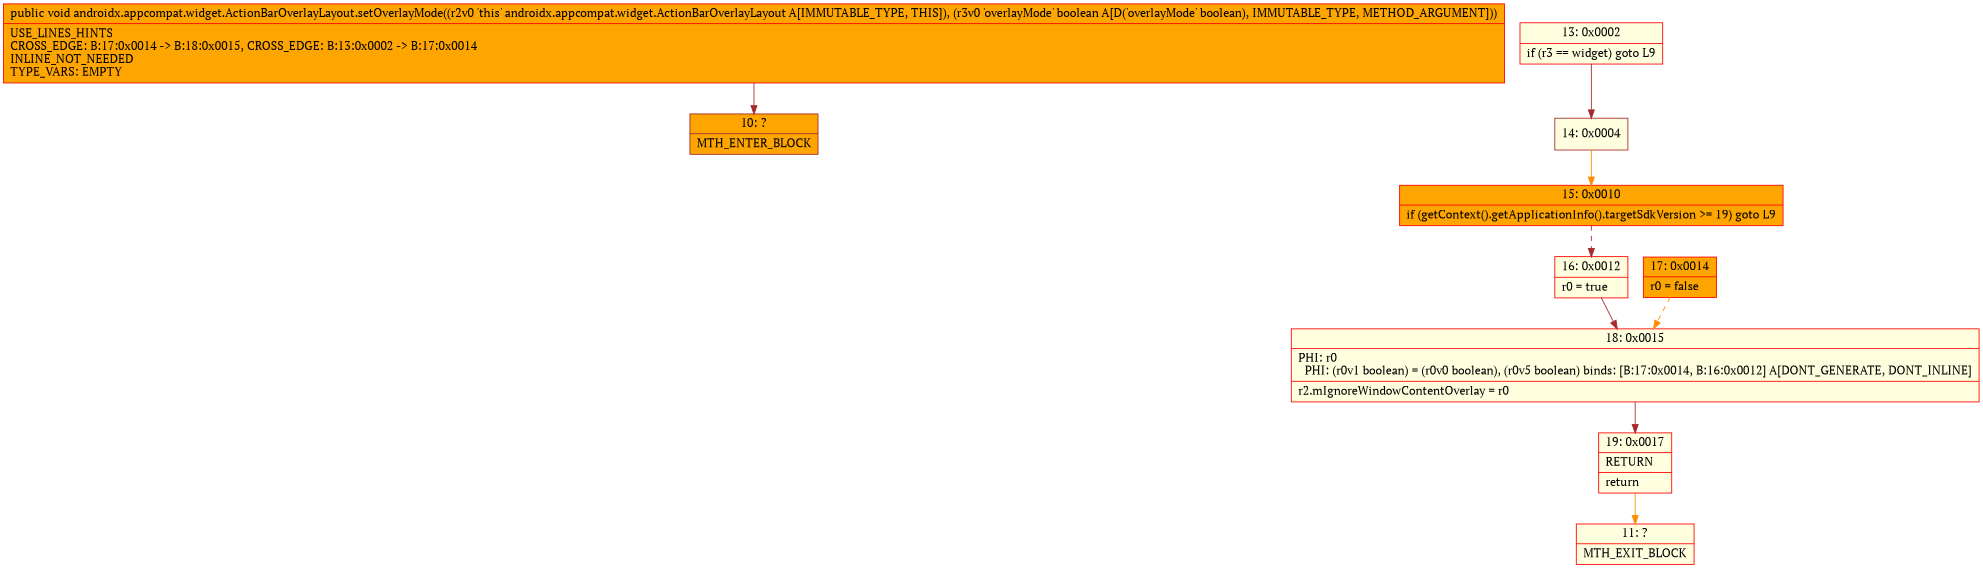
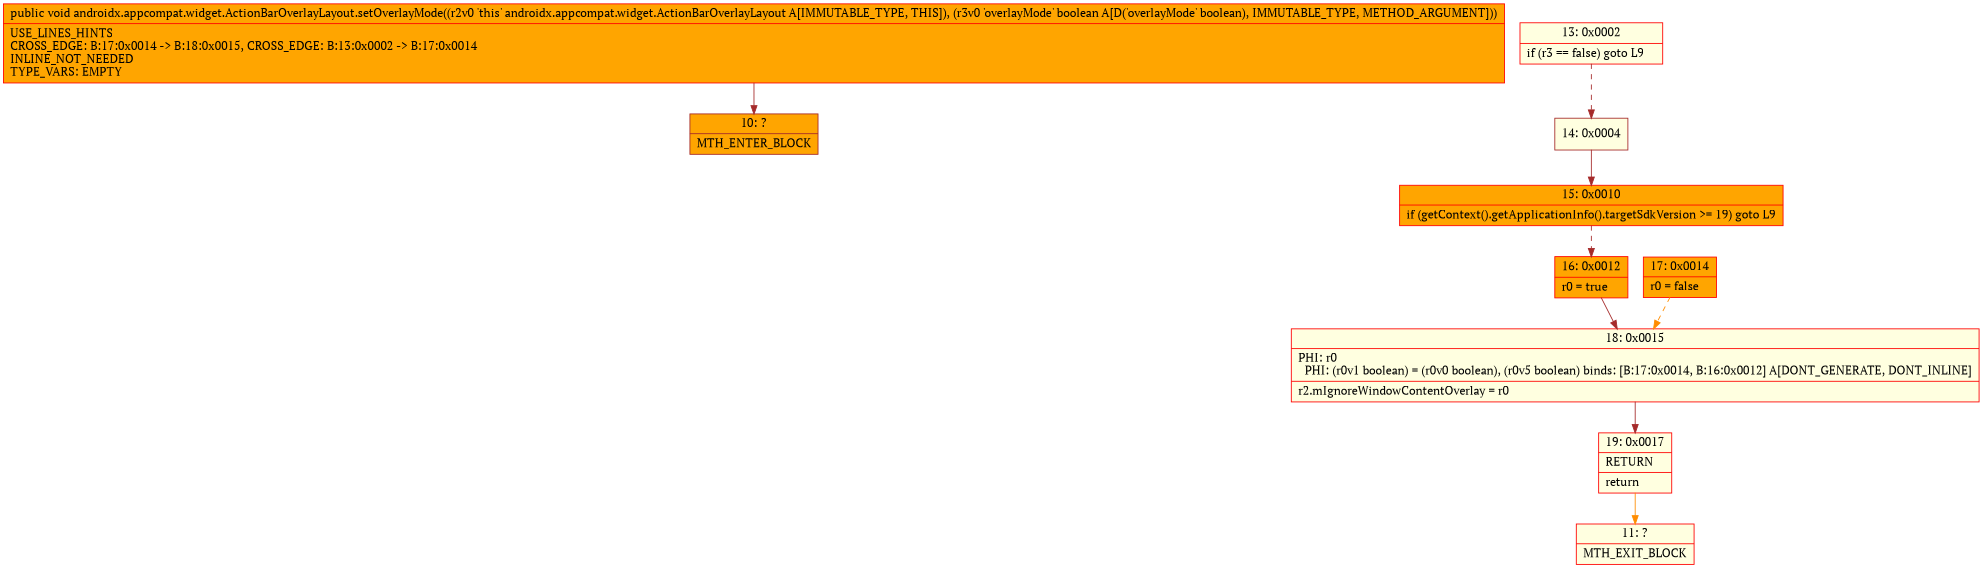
(1591, 53) -> (1585, 53)
(1591, 87) -> (1591, 87)
(1591, 163) -> (1591, 163)
(1591, 277) -> (1591, 277)
